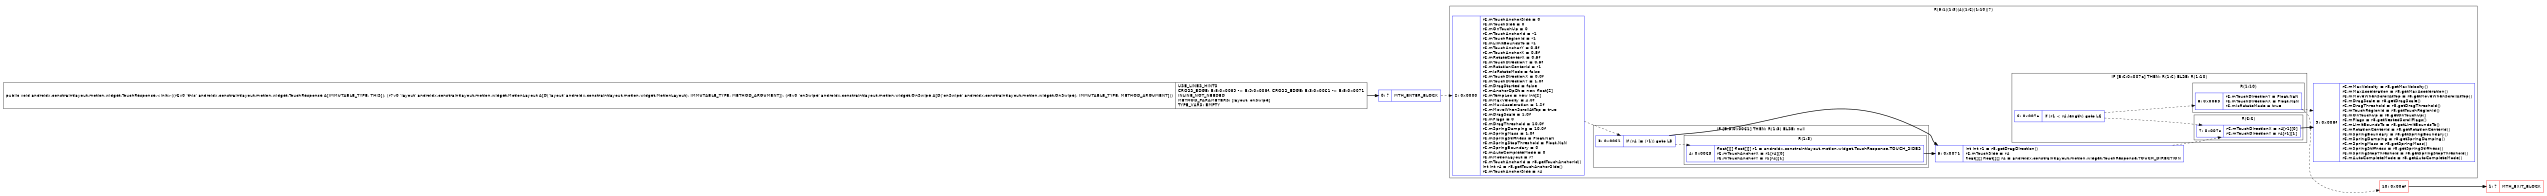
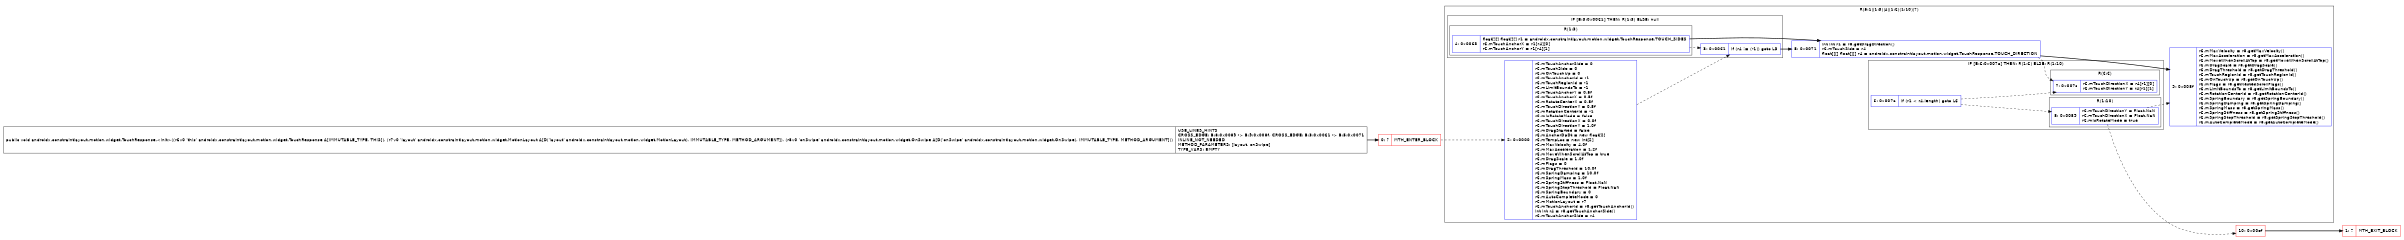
(1410, 96) -> (1410, 140)
(2305, 128) -> (2110, 62)
(1681, 145) -> (1694, 48)
